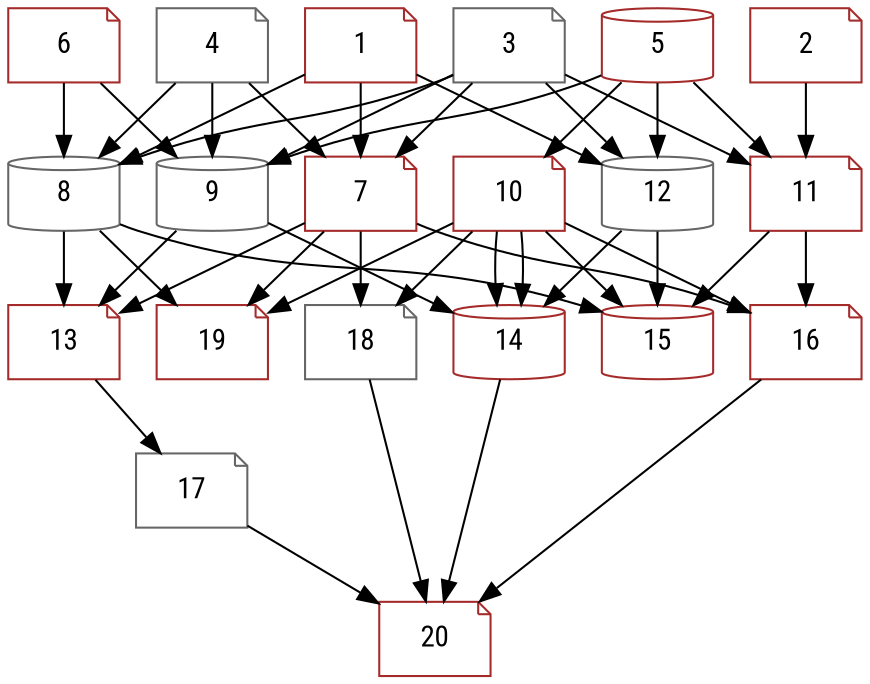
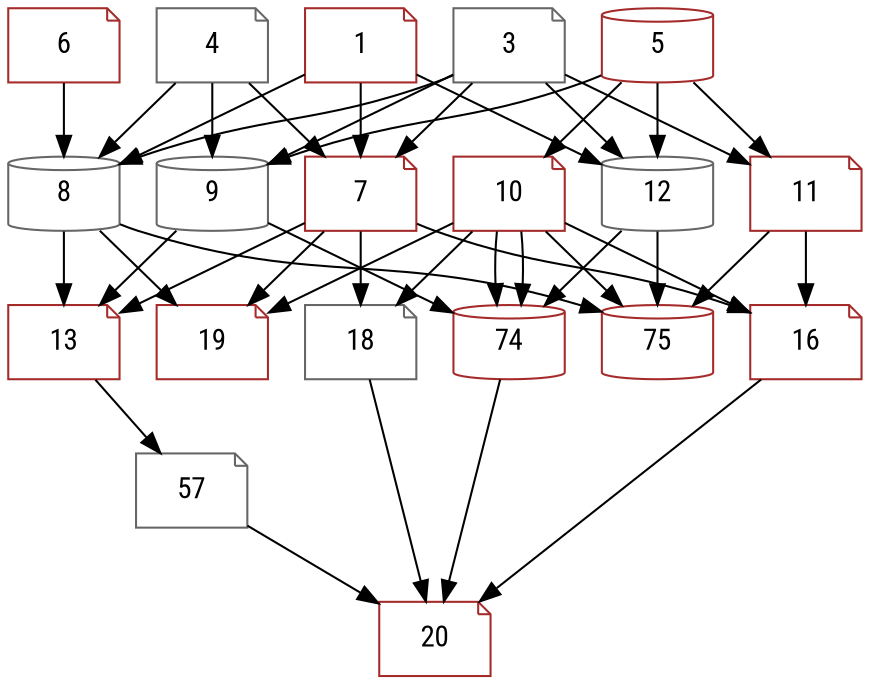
(806, 45) -> none
(128, 110) -> none
(509, 342) -> (509, 342)
(657, 342) -> (657, 342)
(192, 491) -> (192, 491)
